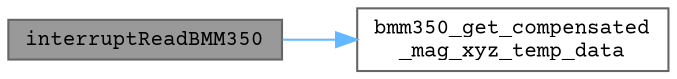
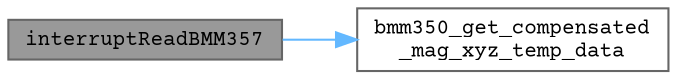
(145, 40) -> (145, 40)
